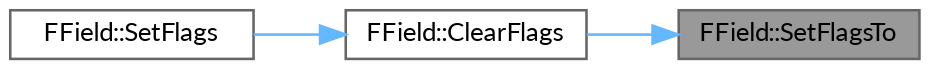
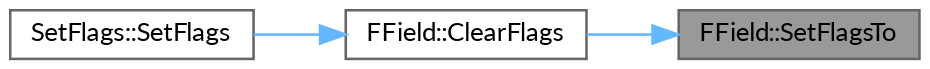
(132, 35) -> (132, 35)
